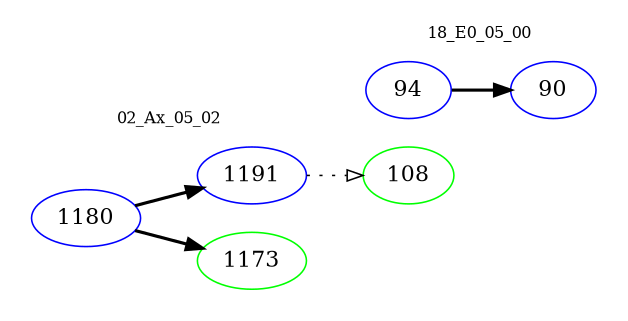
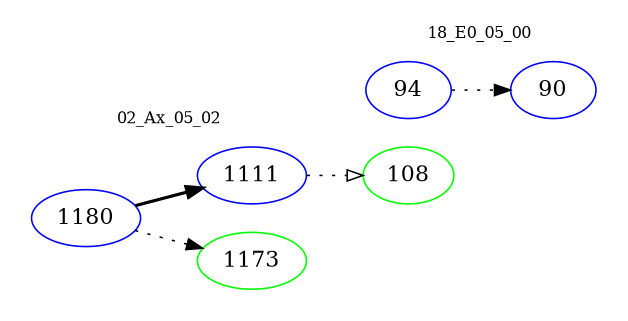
(473, 90) -> (473, 90)
(252, 175) -> (252, 175)
(161, 237) -> (161, 237)
